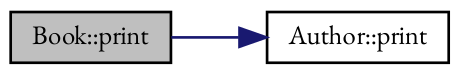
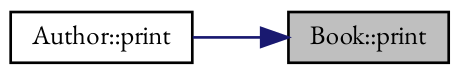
(205, 37) -> (227, 37)
